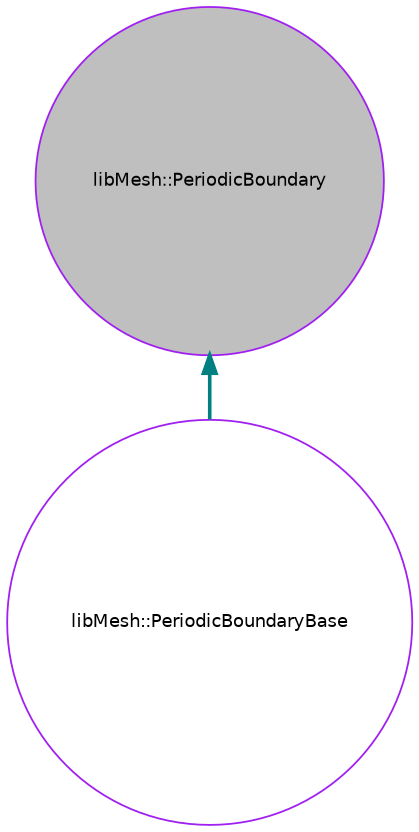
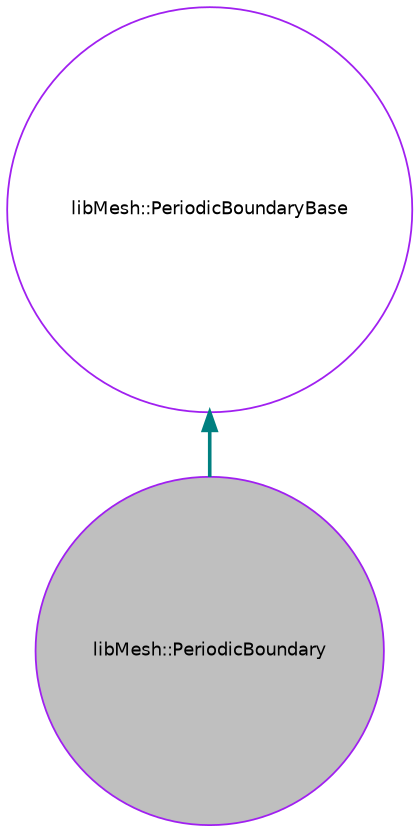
(210, 397) -> (210, 454)
